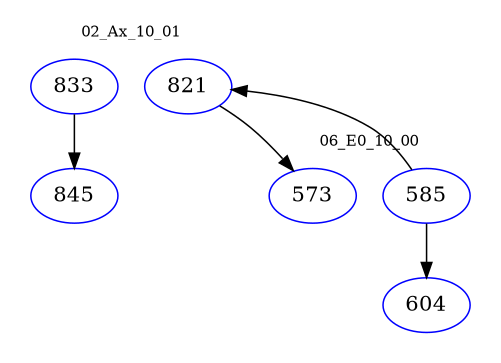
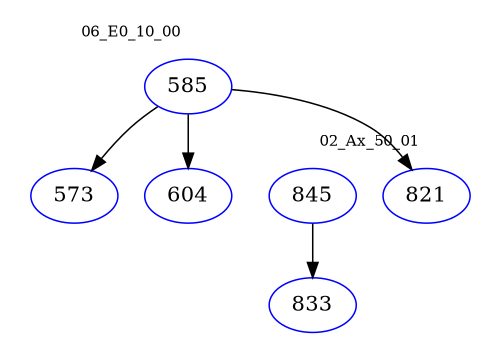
(131, 33) -> (370, 142)
(74, 134) -> (313, 243)
(267, 142) -> (127, 130)
